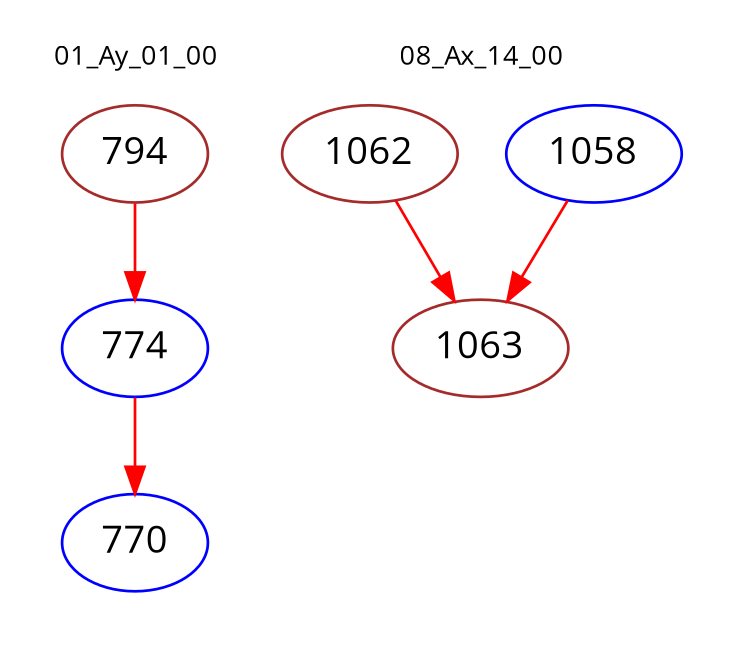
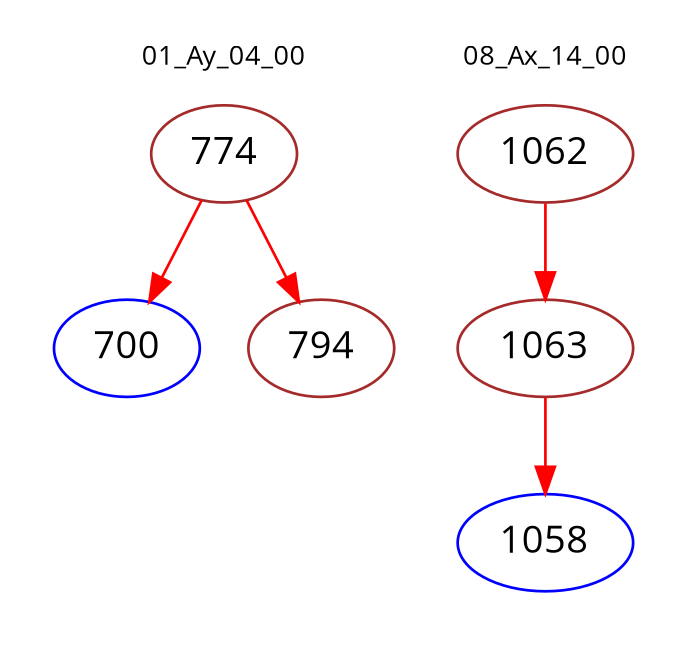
(136, 58) -> (224, 58)
(135, 238) -> (266, 239)
(545, 239) -> (545, 432)
(135, 348) -> (224, 154)
(135, 543) -> (127, 348)
